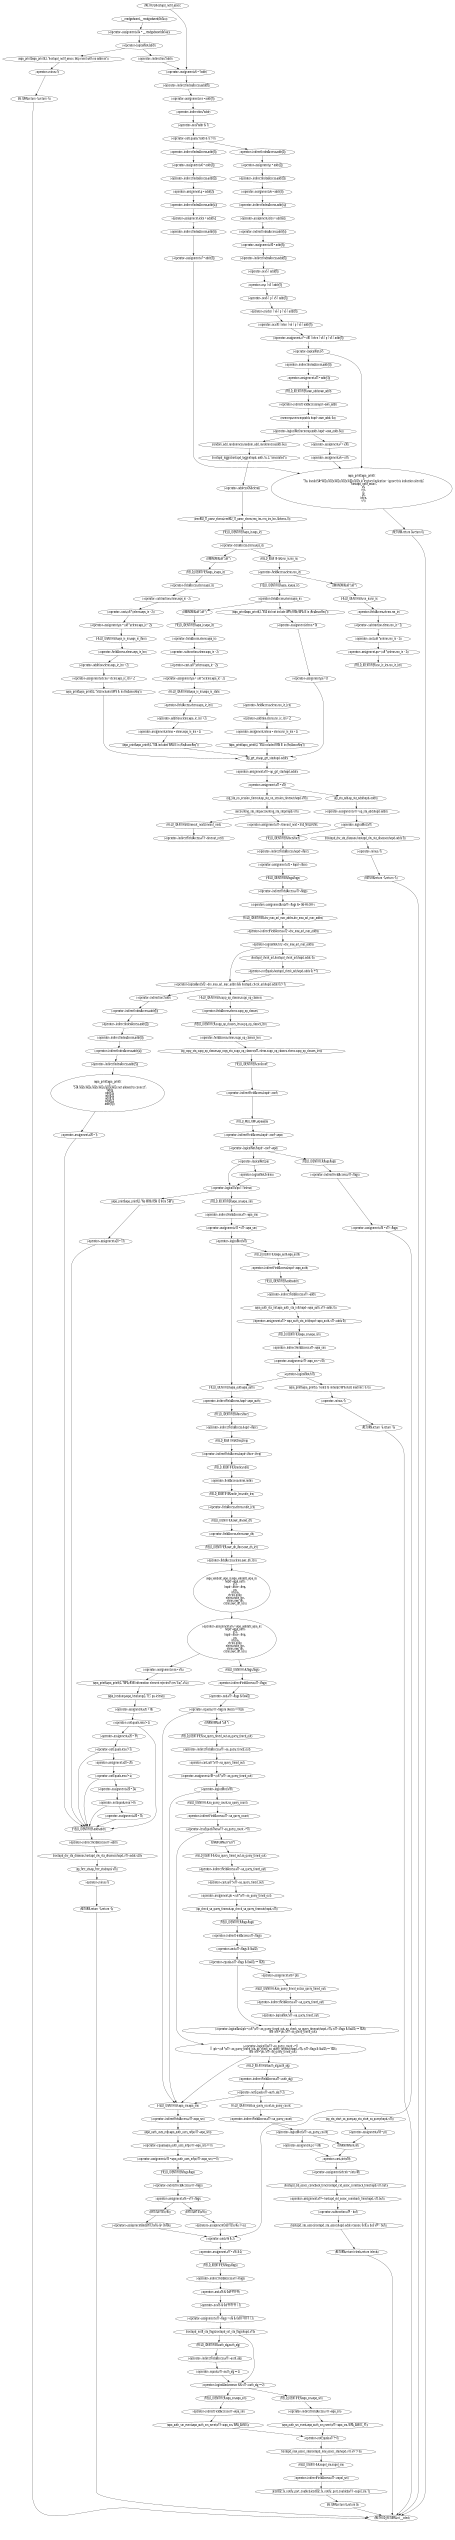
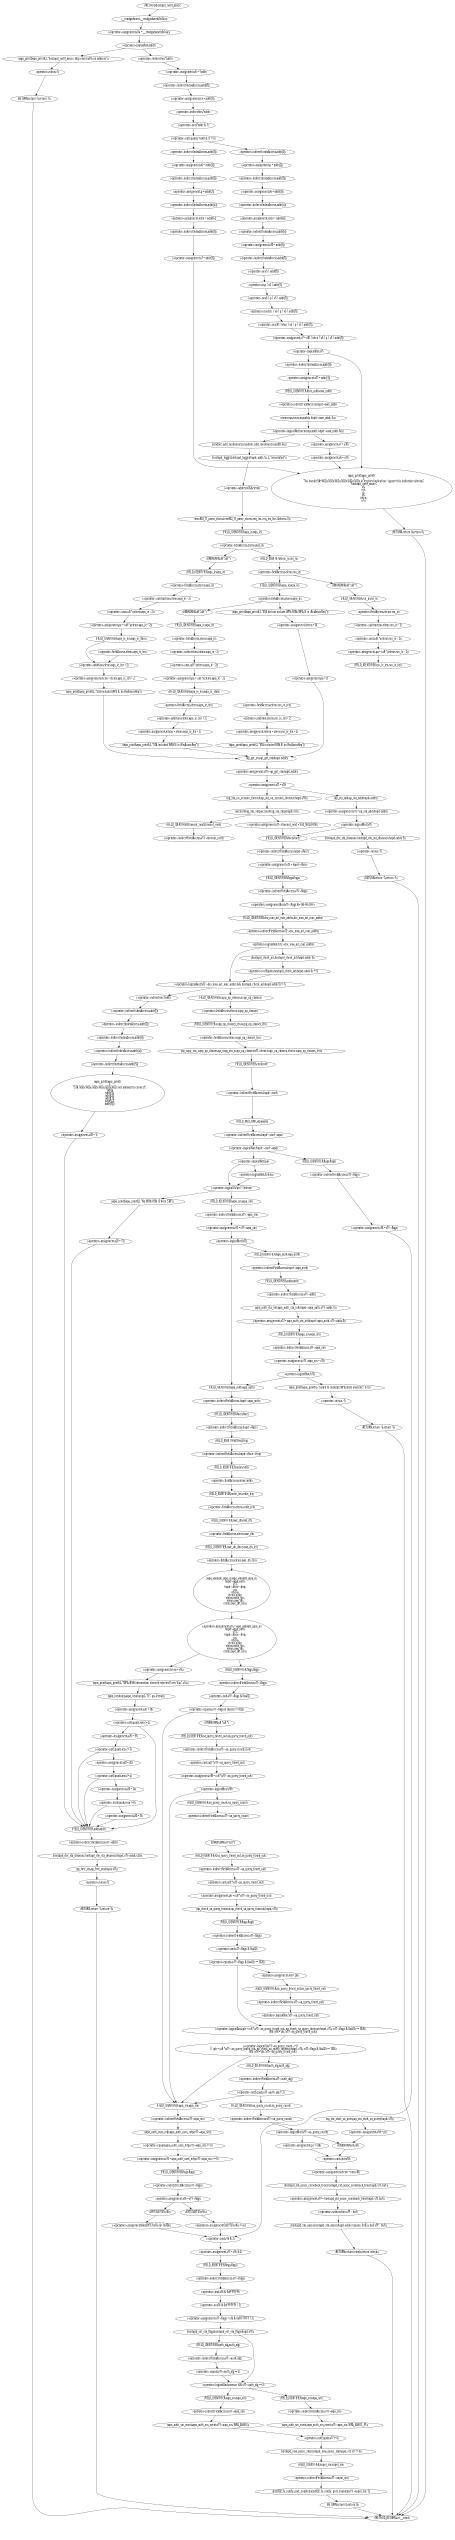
(186, 35) -> (154, 12)
(308, 392) -> (308, 392)
(122, 645) -> (88, 648)
(218, 1830) -> none
(220, 2332) -> (220, 2332)
